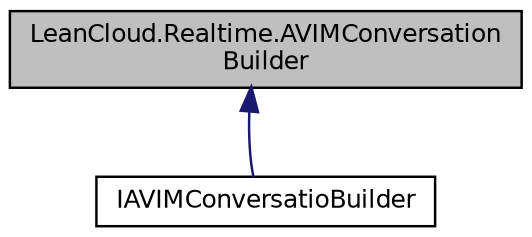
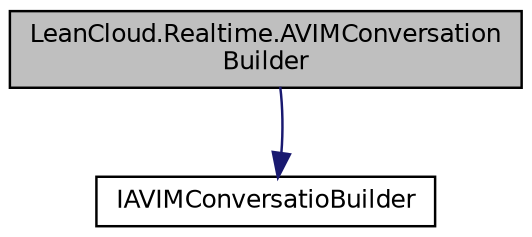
(250, 145) -> (282, 120)
